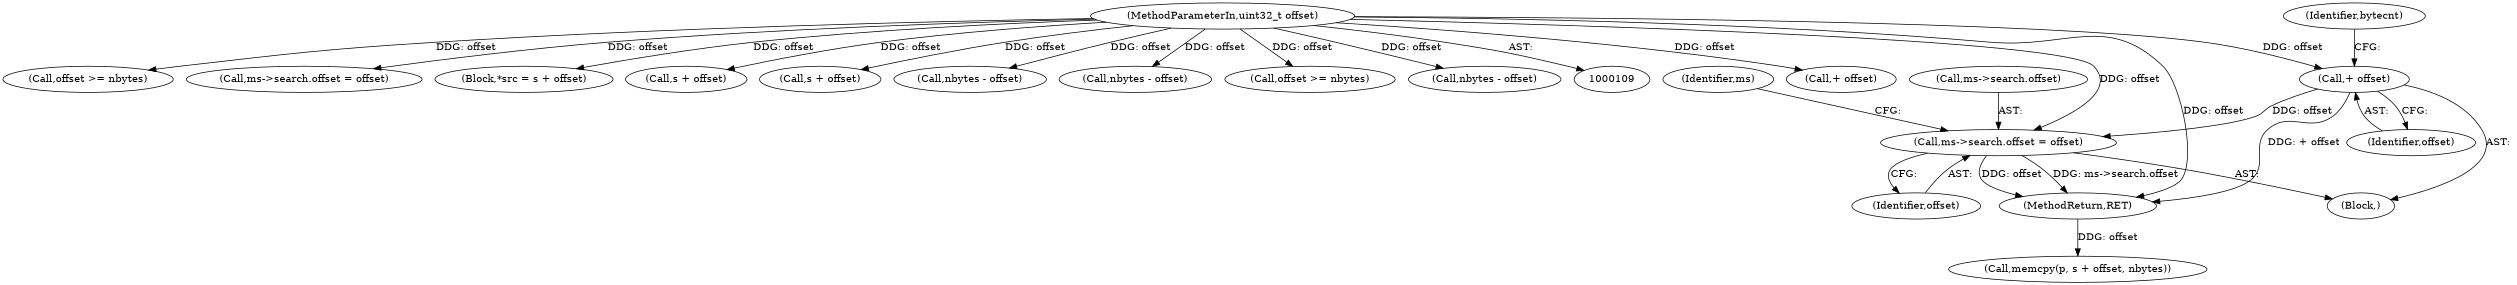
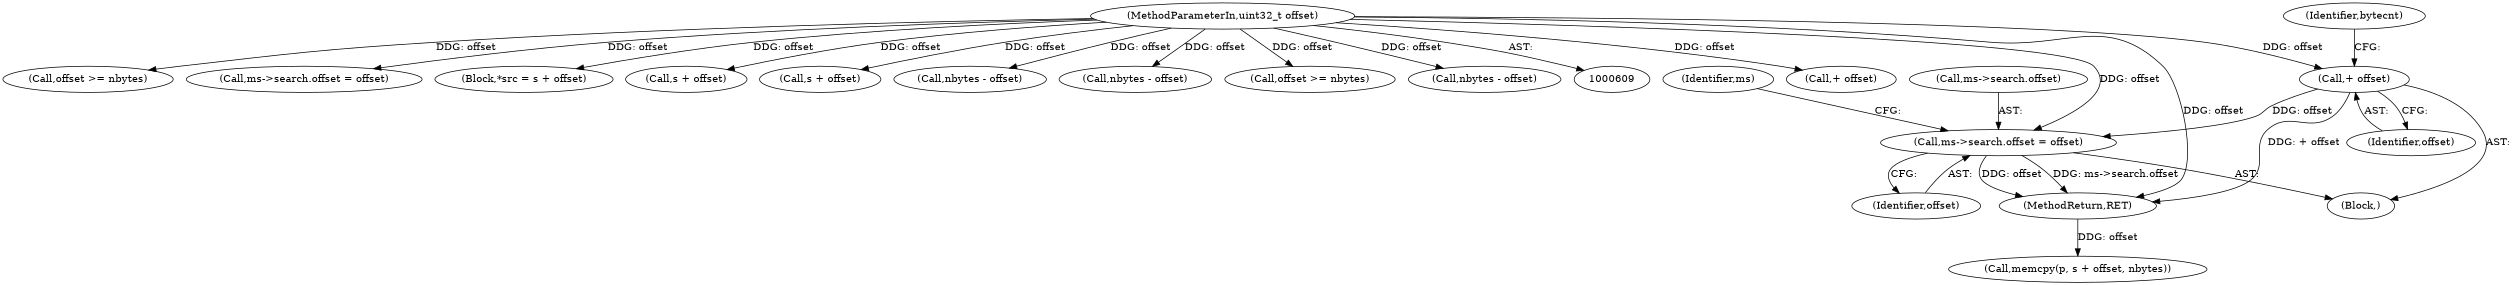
(1612, 79) -> (1612, 79)
